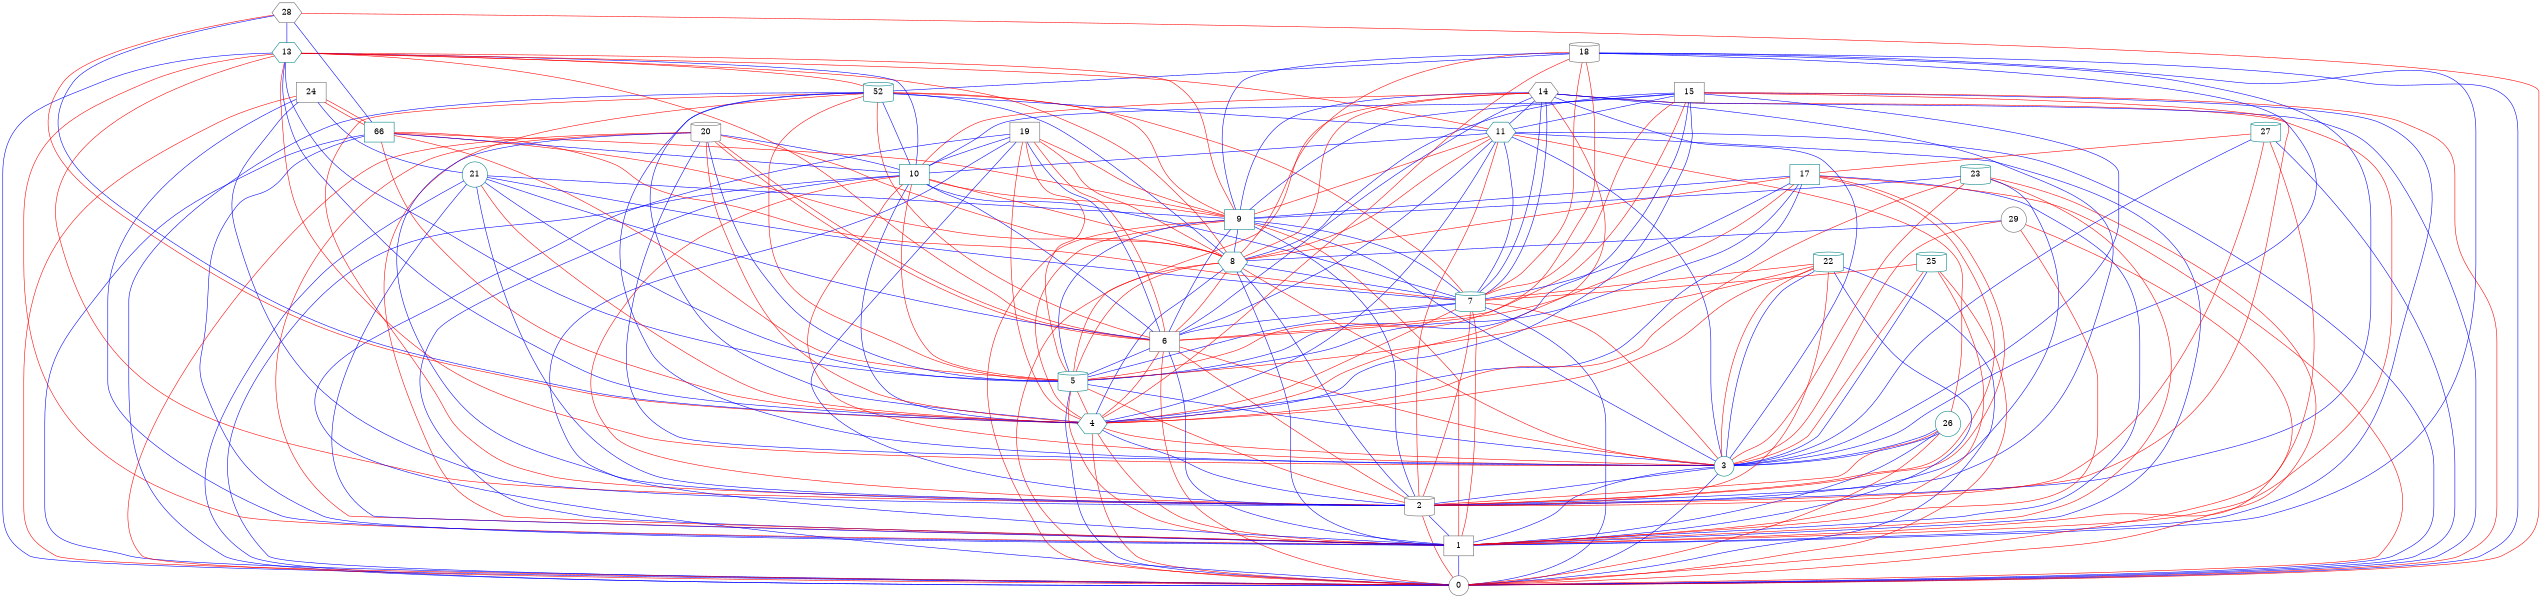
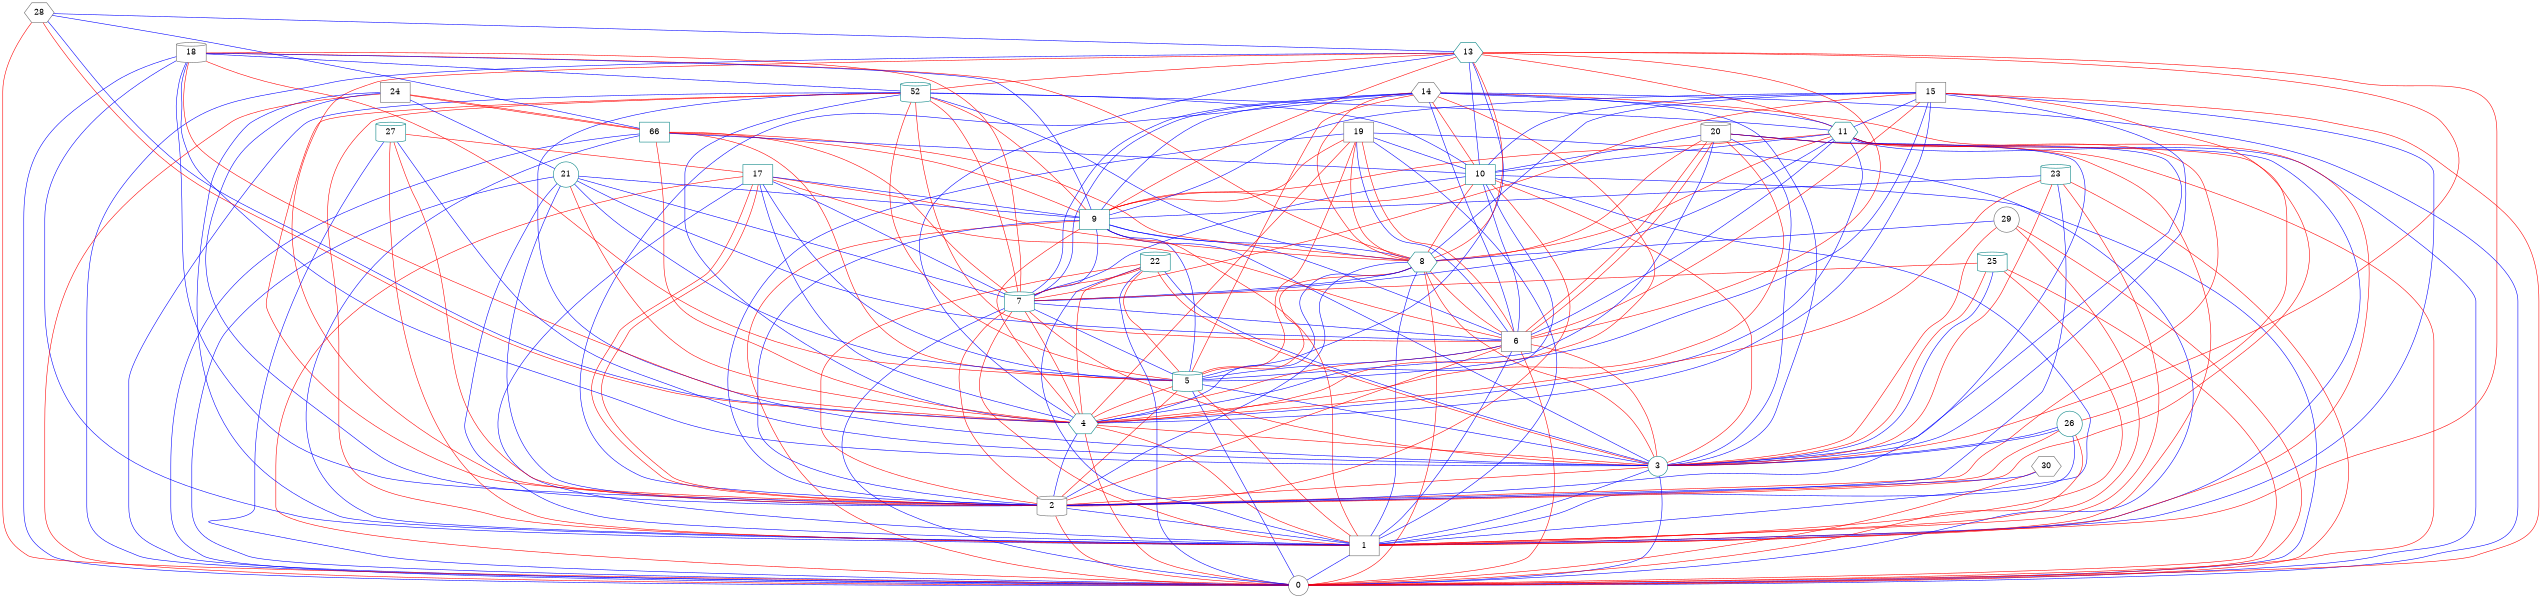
(918, 335) -> none
none -> (2046, 466)
(1574, 486) -> (1357, 486)
